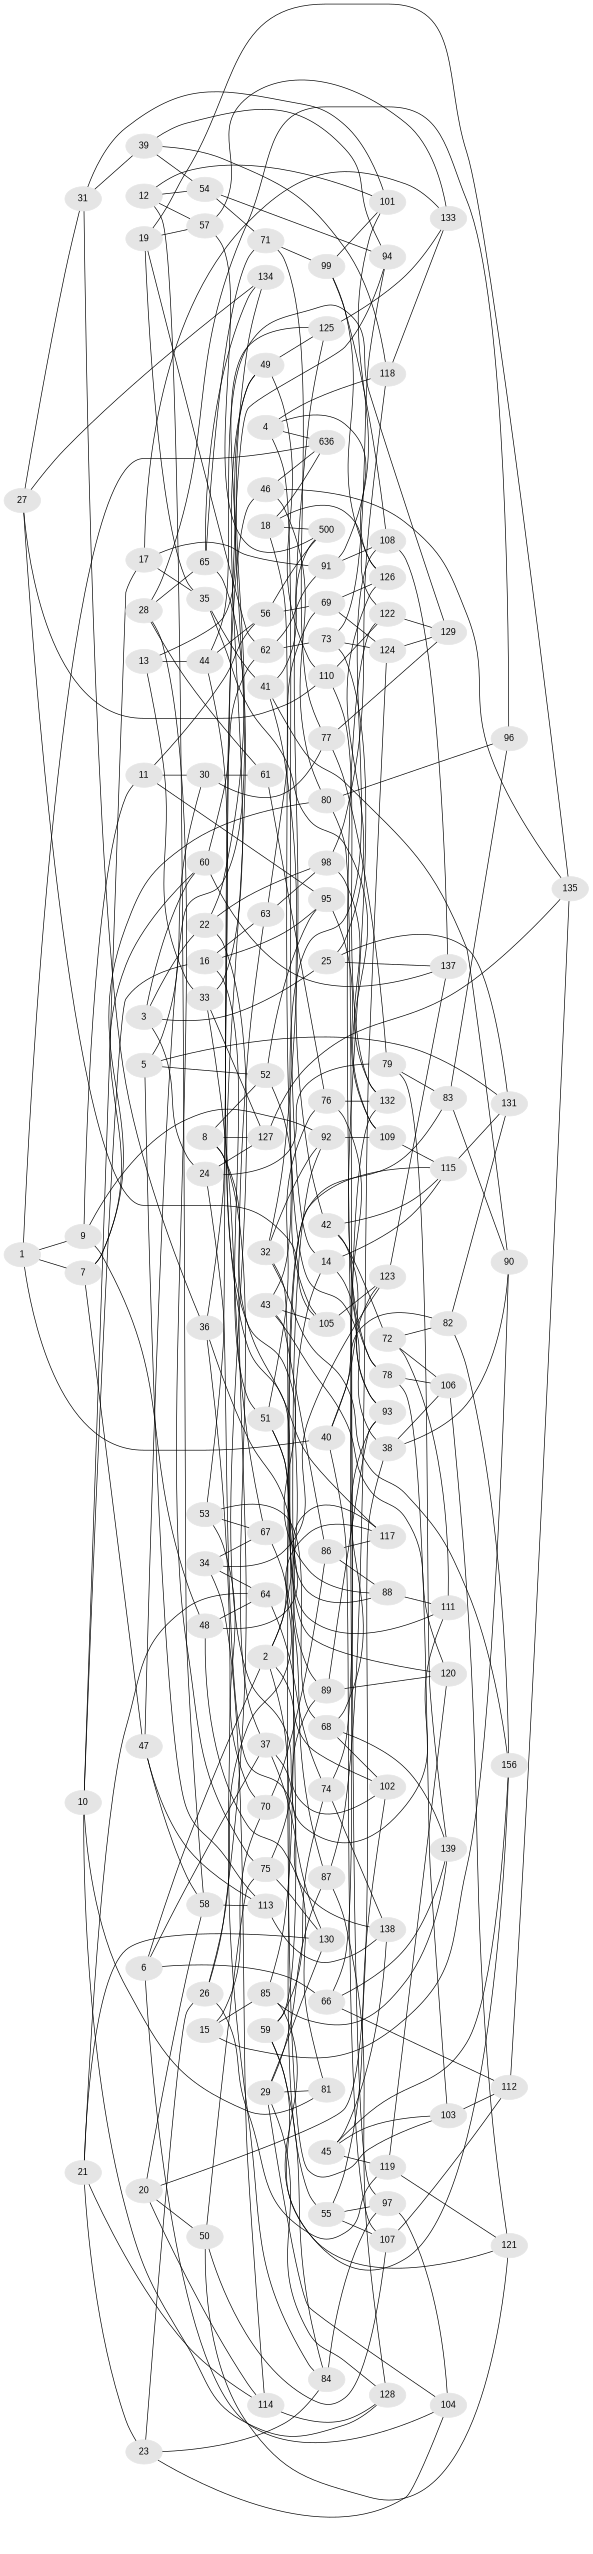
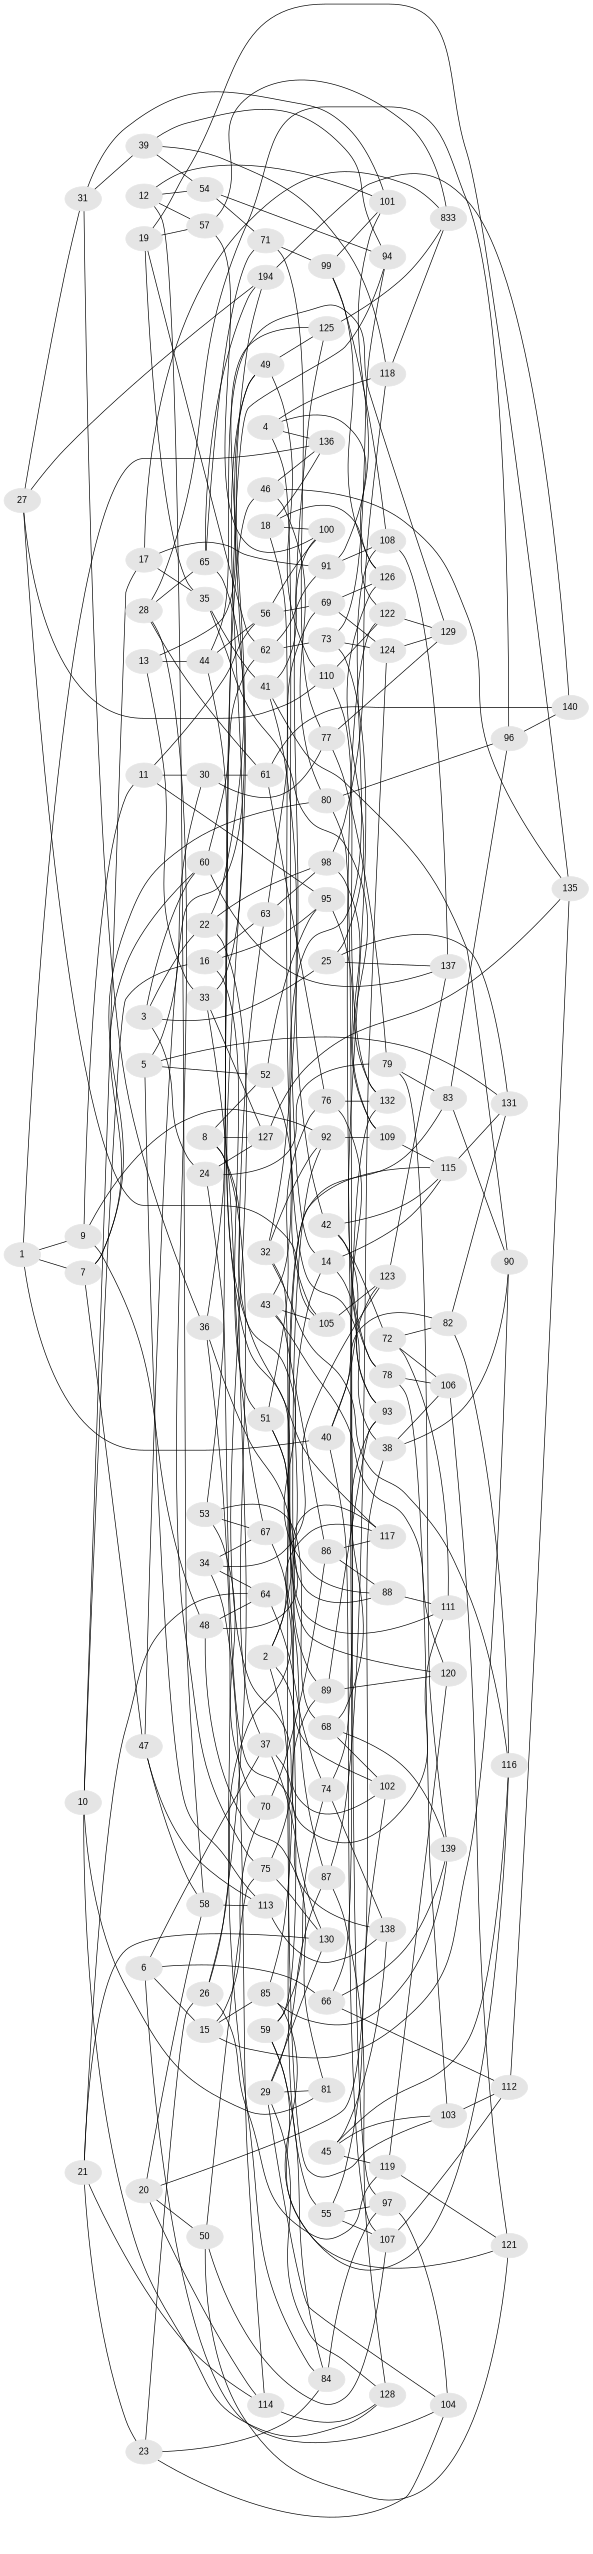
(448, 218) -> (448, 218)
(266, 277) -> (266, 277)
(327, 442) -> (327, 442)
(327, 530) -> (327, 530)
none -> (570, 708)
(509, 1765) -> (509, 1765)
(202, 1804) -> (174, 1999)
